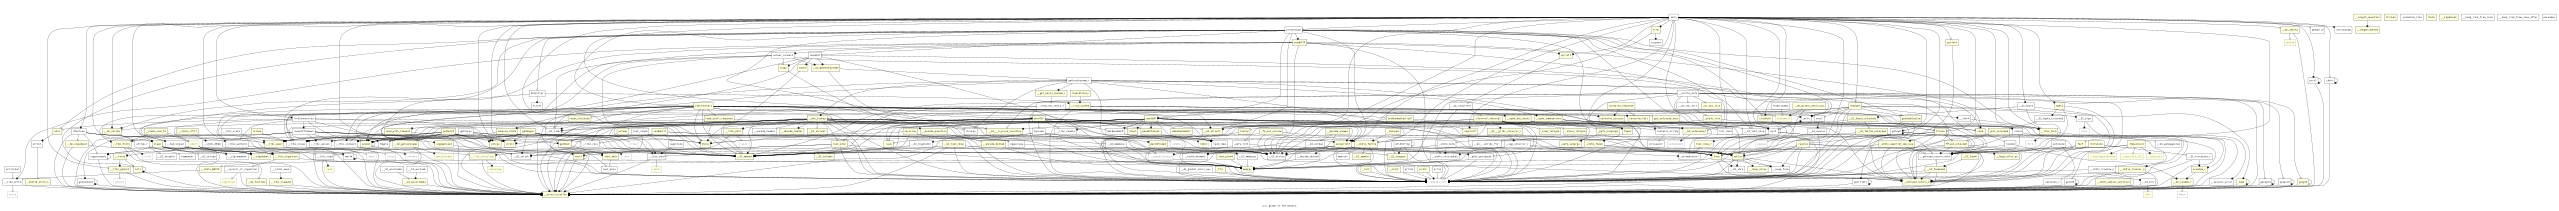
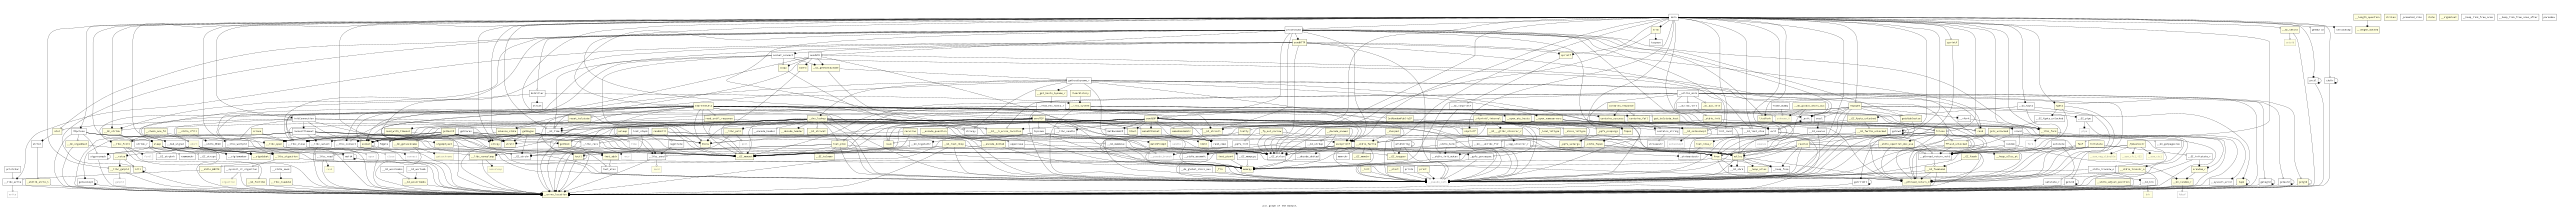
(889, 125) -> none
(231, 131) -> none
(2134, 150) -> (2134, 150)
(483, 157) -> (483, 157)
(1937, 164) -> (1934, 162)
(1111, 166) -> none
(1438, 169) -> none
